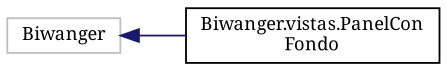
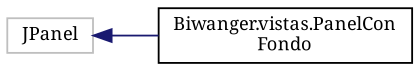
(64, 36) -> (50, 36)
